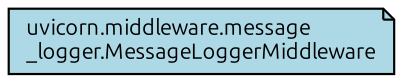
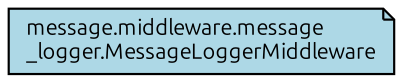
(201, 41) -> (201, 41)
